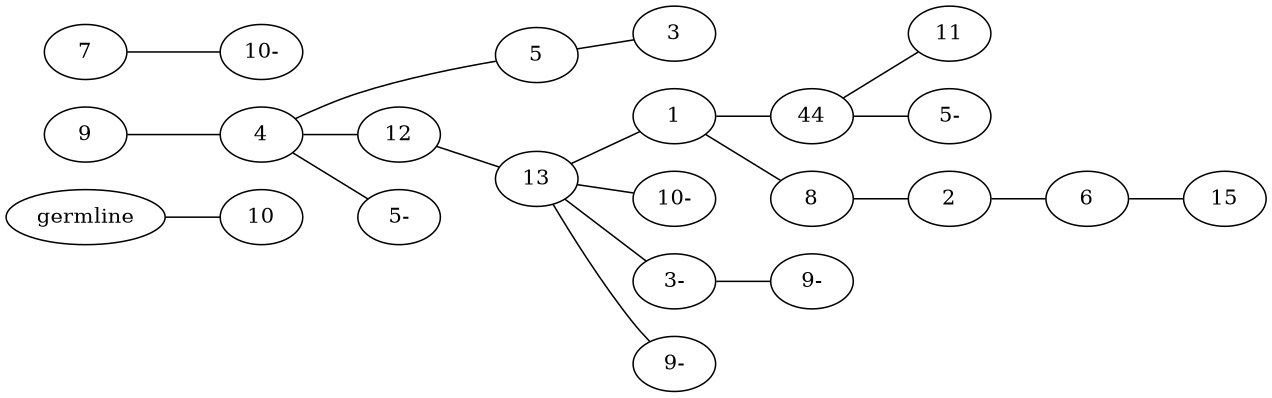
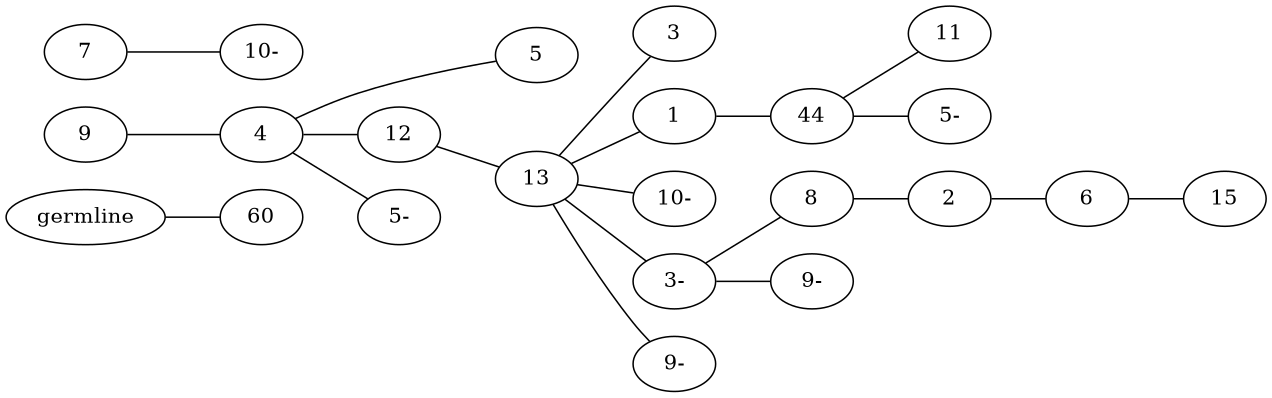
(606, 44) -> (604, 106)
(743, 158) -> (743, 240)
(261, 217) -> (261, 217)
